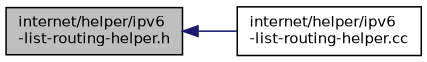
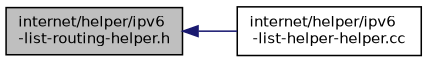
(329, 31) -> (329, 31)
